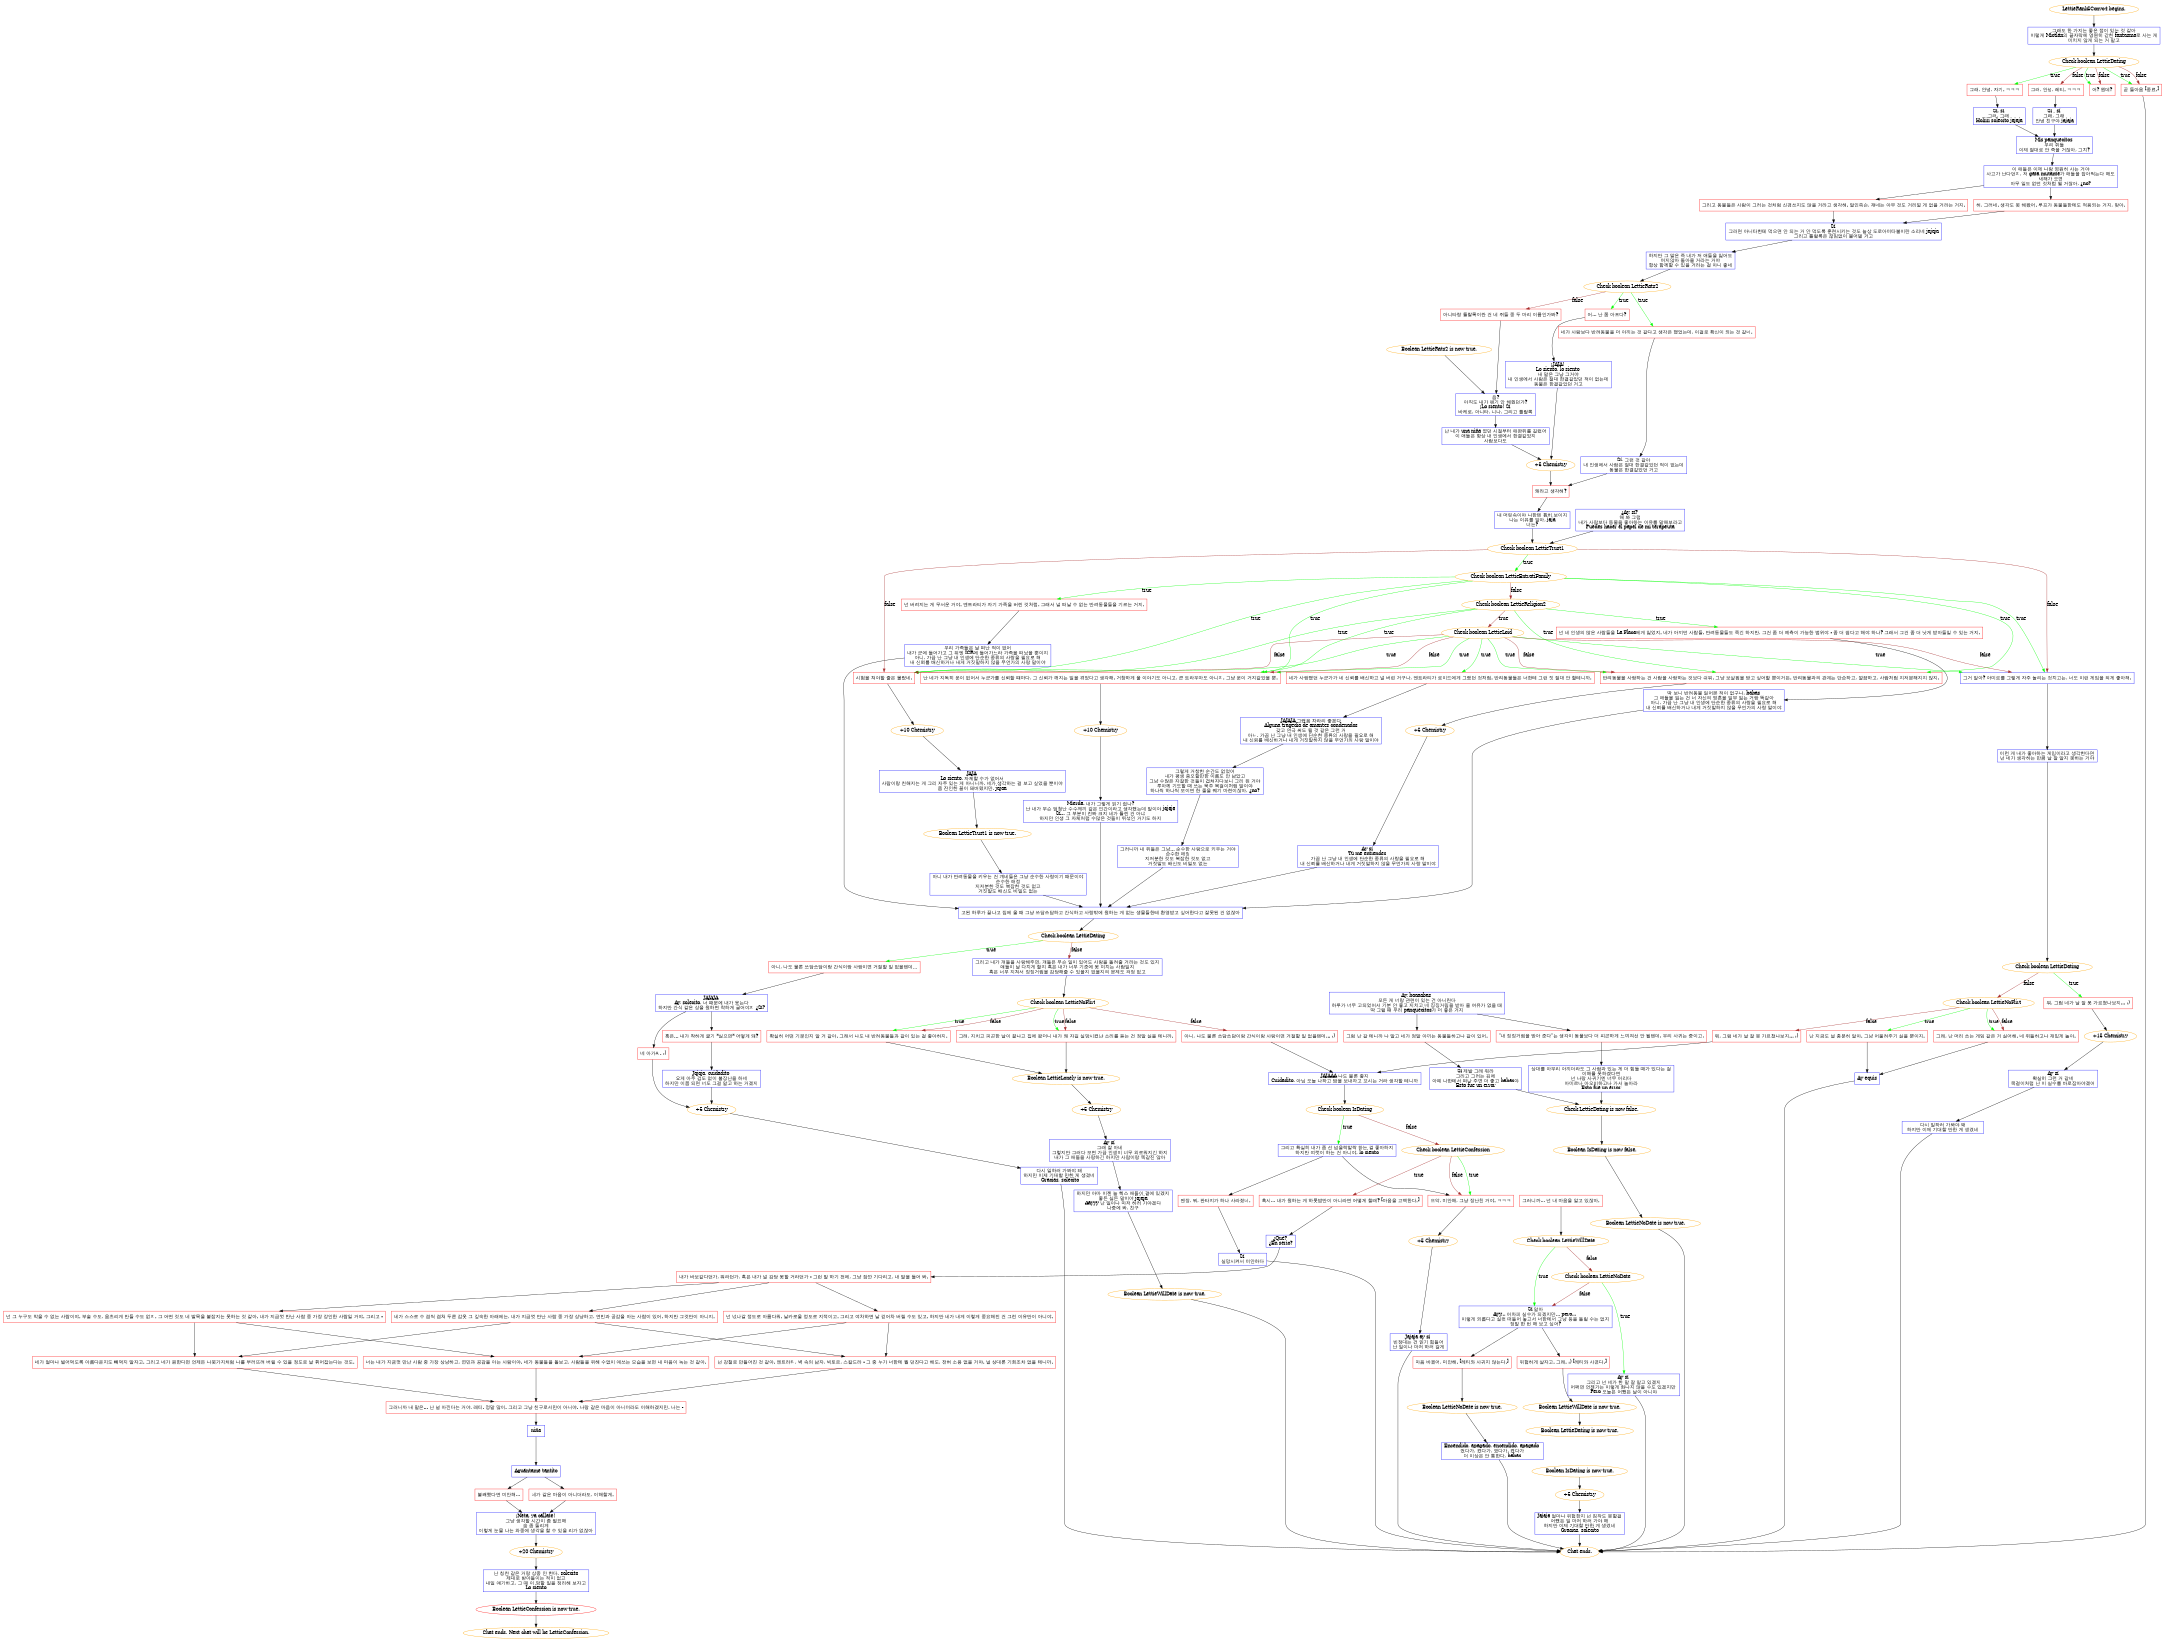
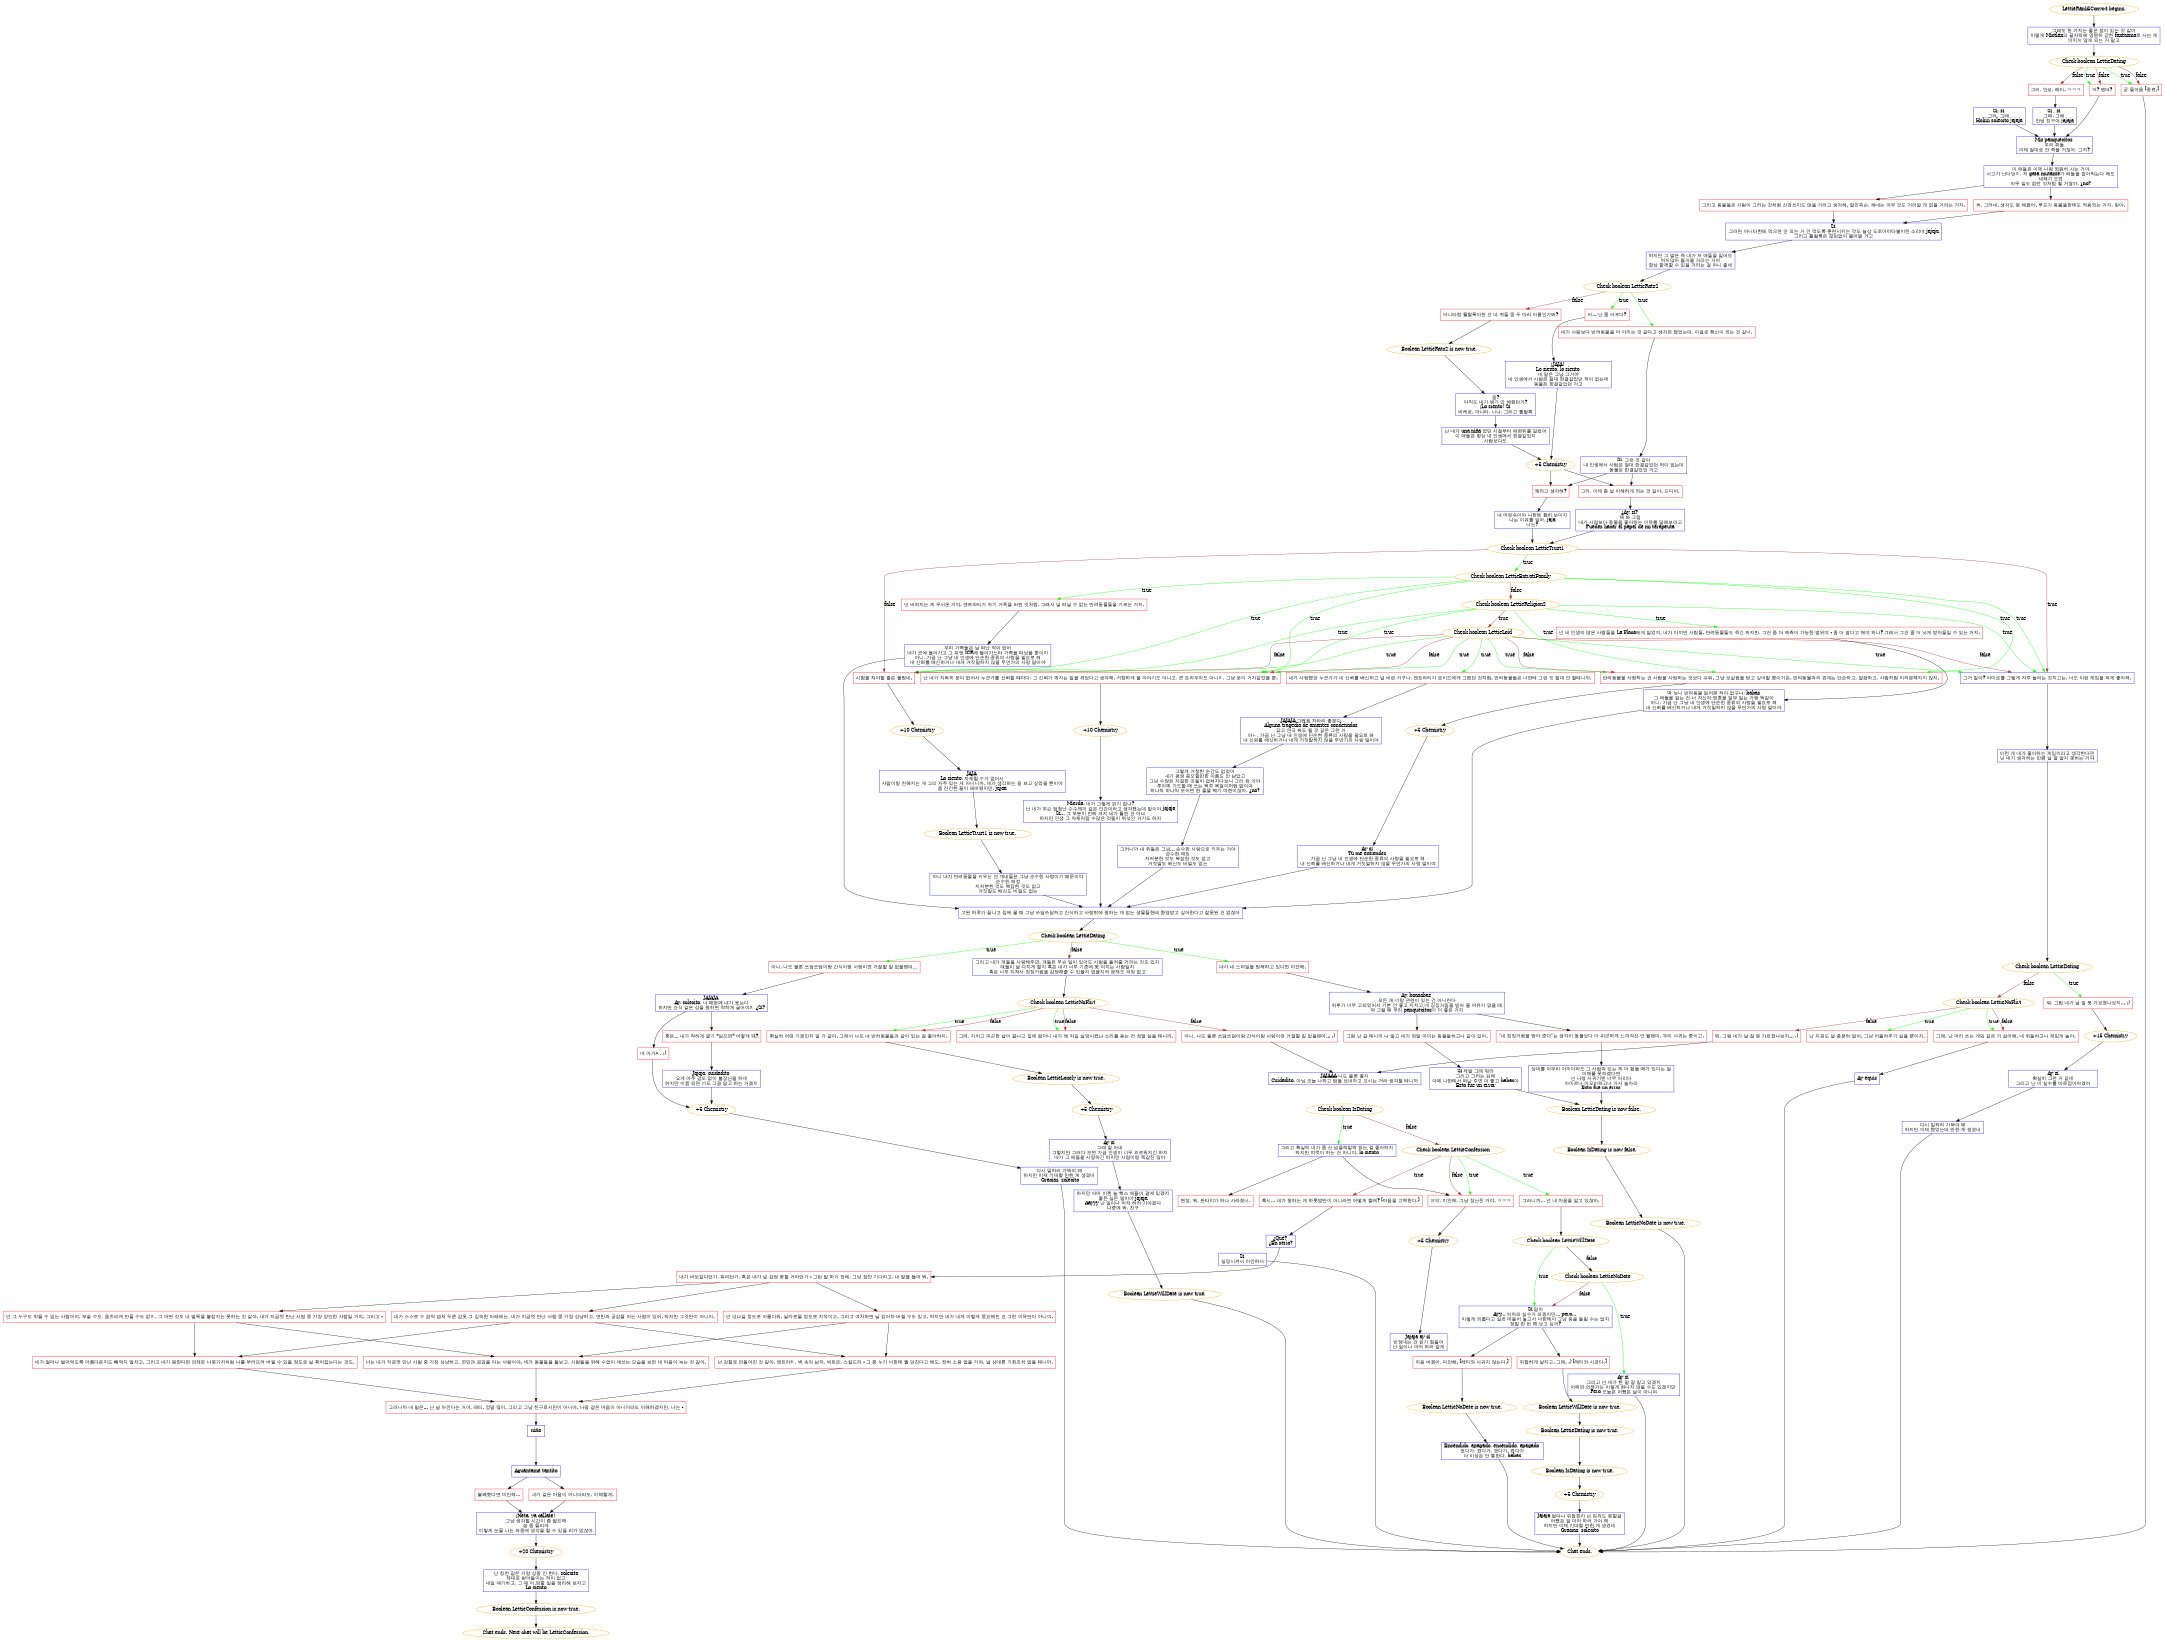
(1995, 90) -> none
none -> (2086, 117)
(1498, 356) -> (1471, 331)
none -> (1630, 491)
(2052, 605) -> (2052, 605)
none -> (1806, 611)
none -> (1263, 967)
(1066, 1056) -> none
(1867, 1056) -> none
(2053, 1079) -> (2053, 1079)
(1345, 1093) -> none
(1601, 1110) -> (1601, 1110)
(1943, 1127) -> (1943, 1127)
none -> (1505, 1175)
(1228, 1228) -> none
(1578, 1258) -> (1578, 1258)
none -> (1580, 1449)
(1398, 1518) -> none
(536, 1609) -> (536, 1609)
